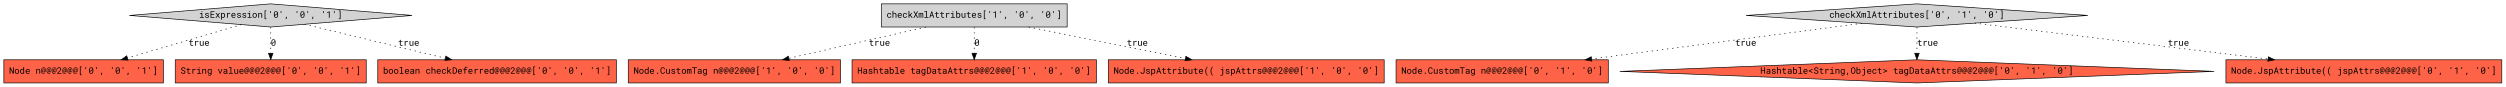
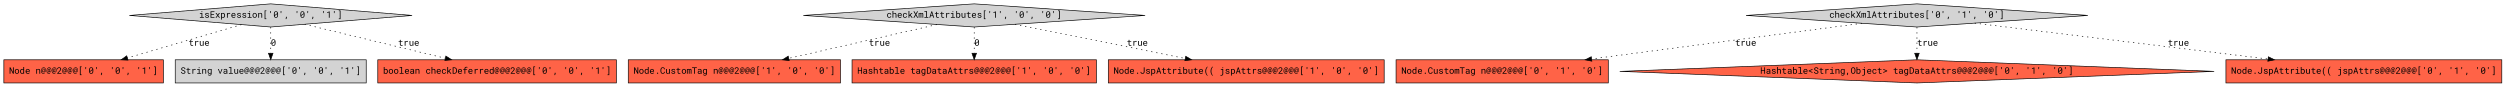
(974, 15) -> (974, 15)
(271, 71) -> (271, 71)
